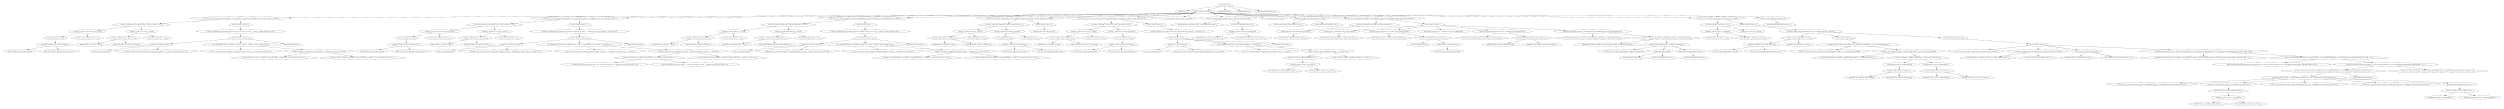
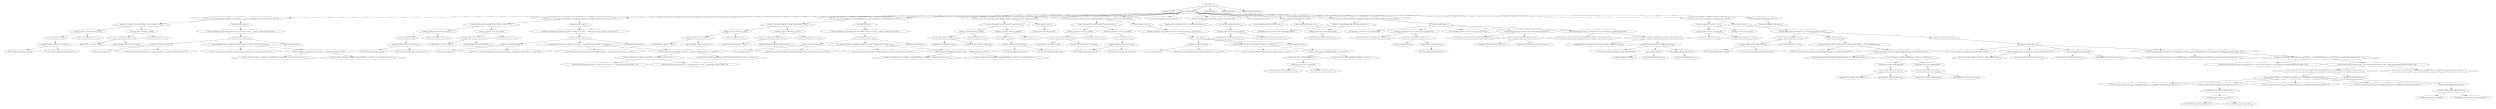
(1339, 34) -> (1314, 28)
